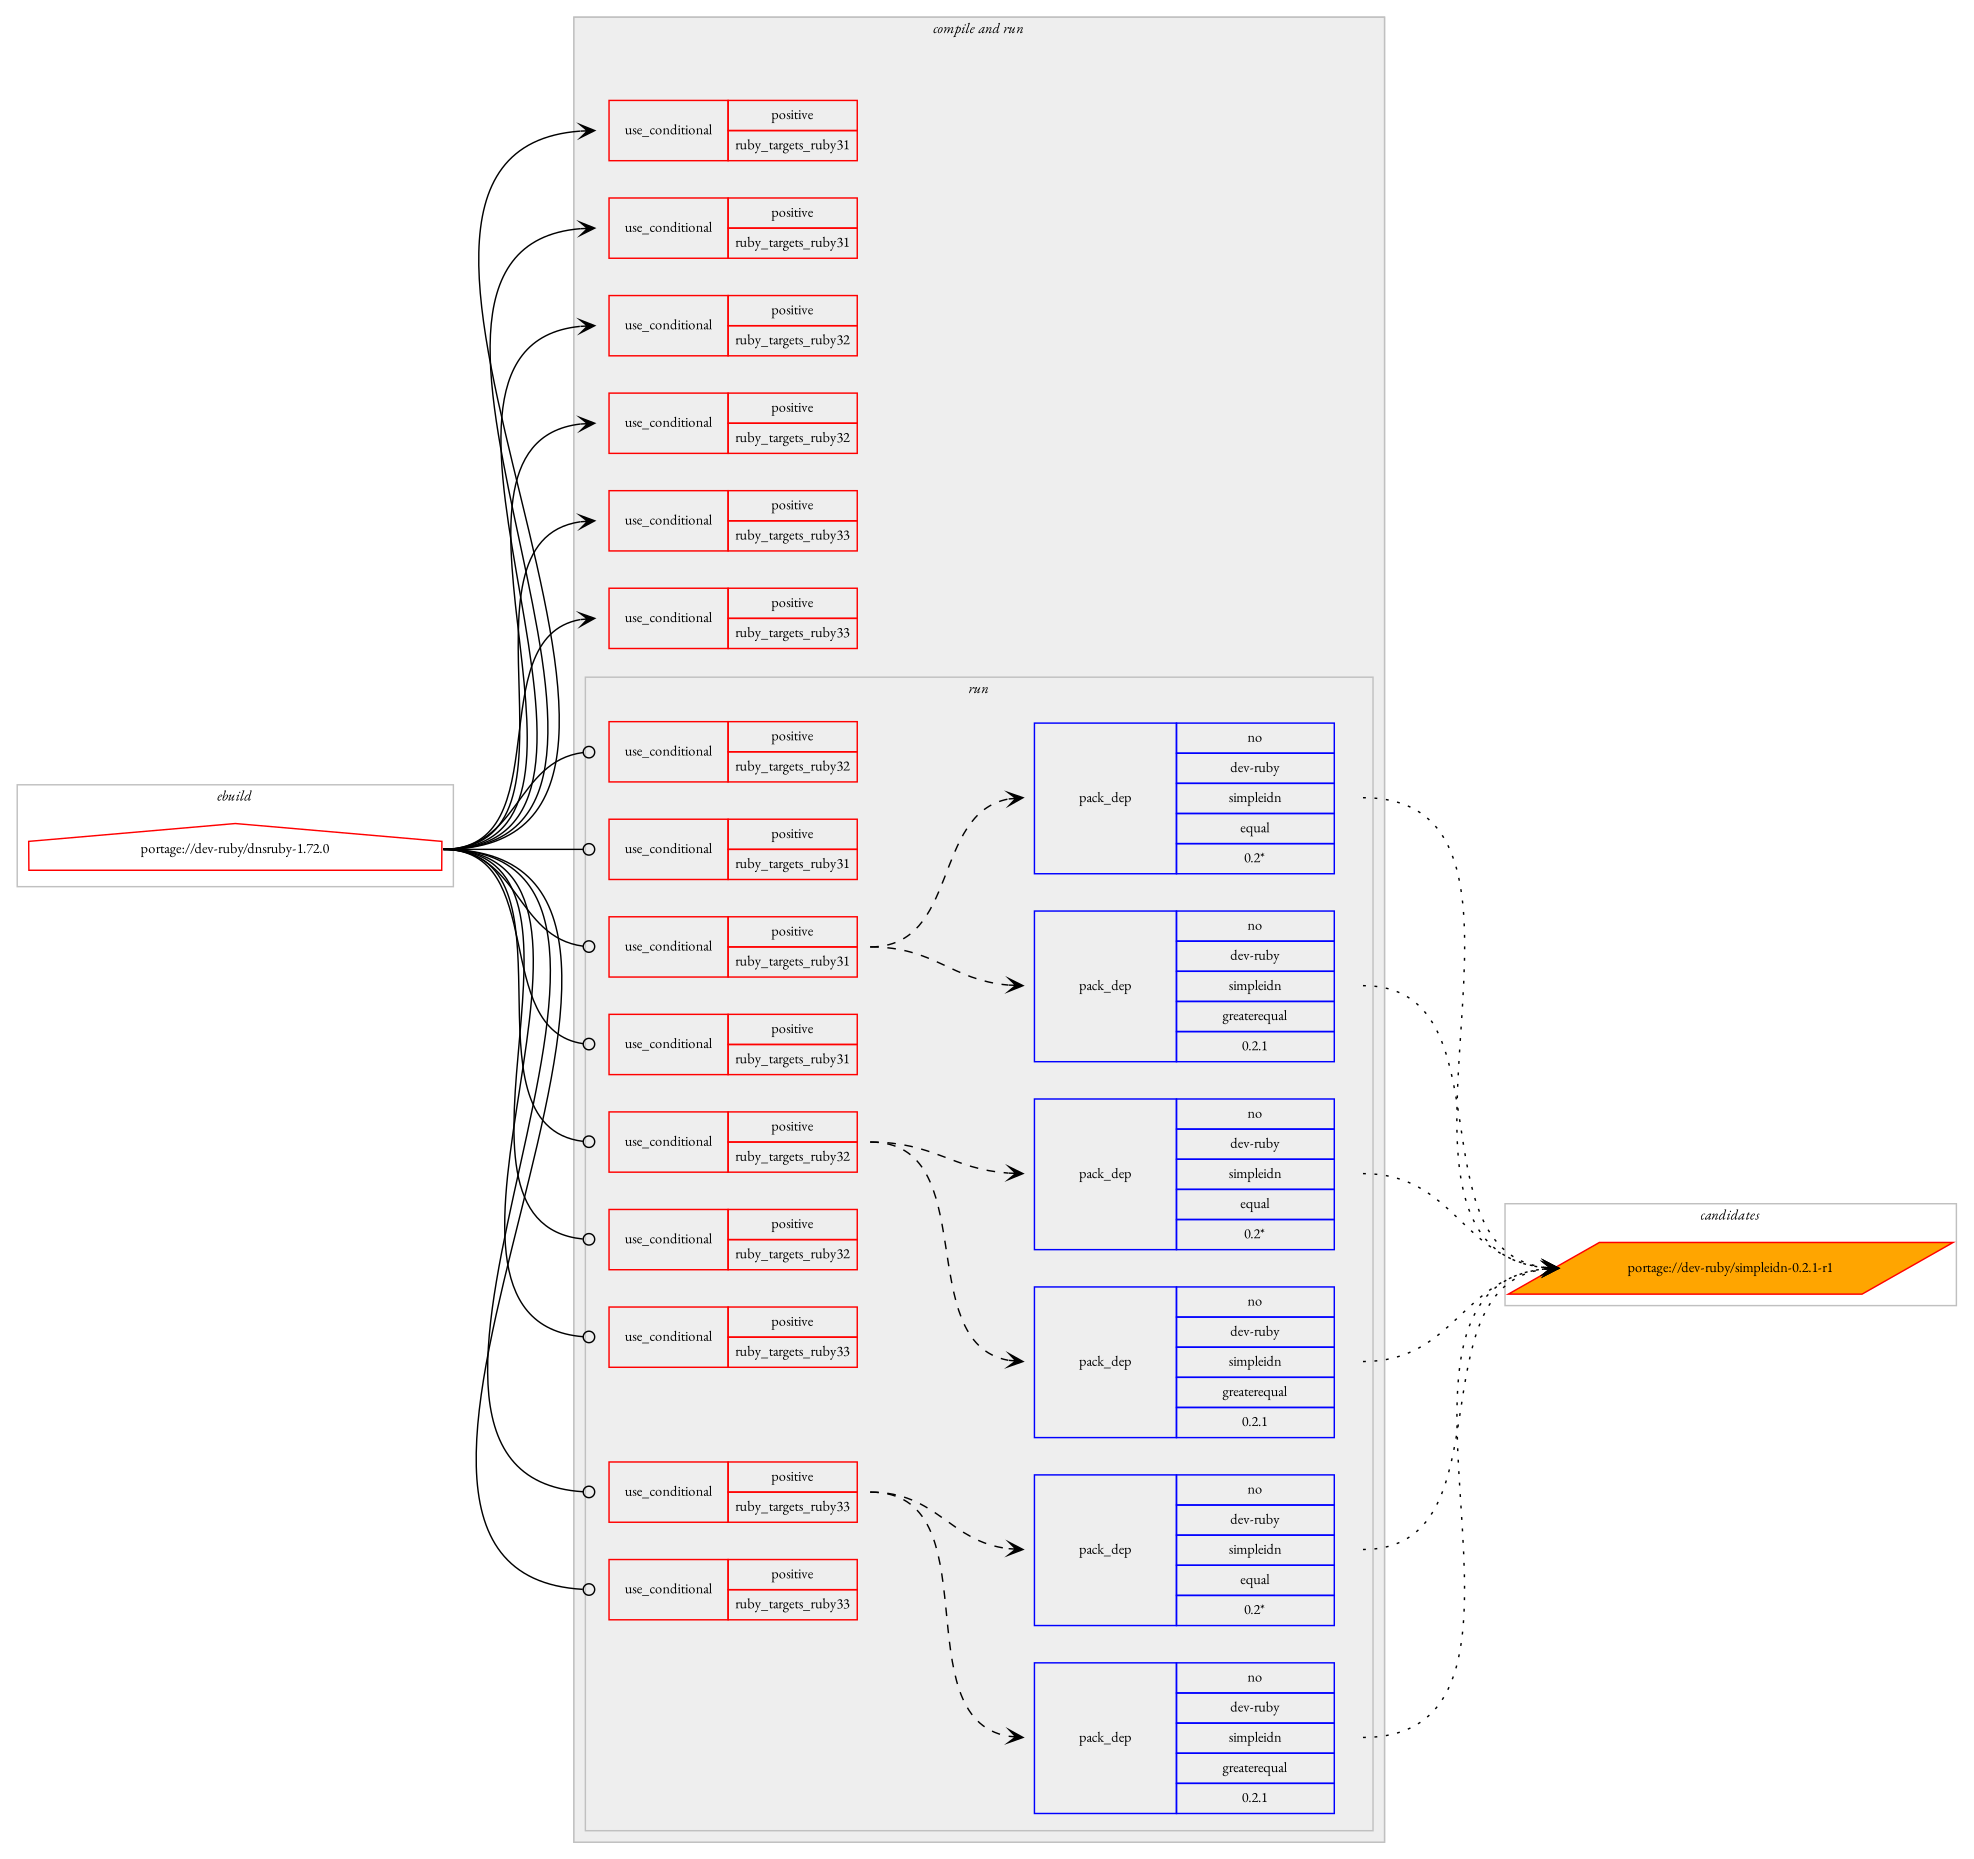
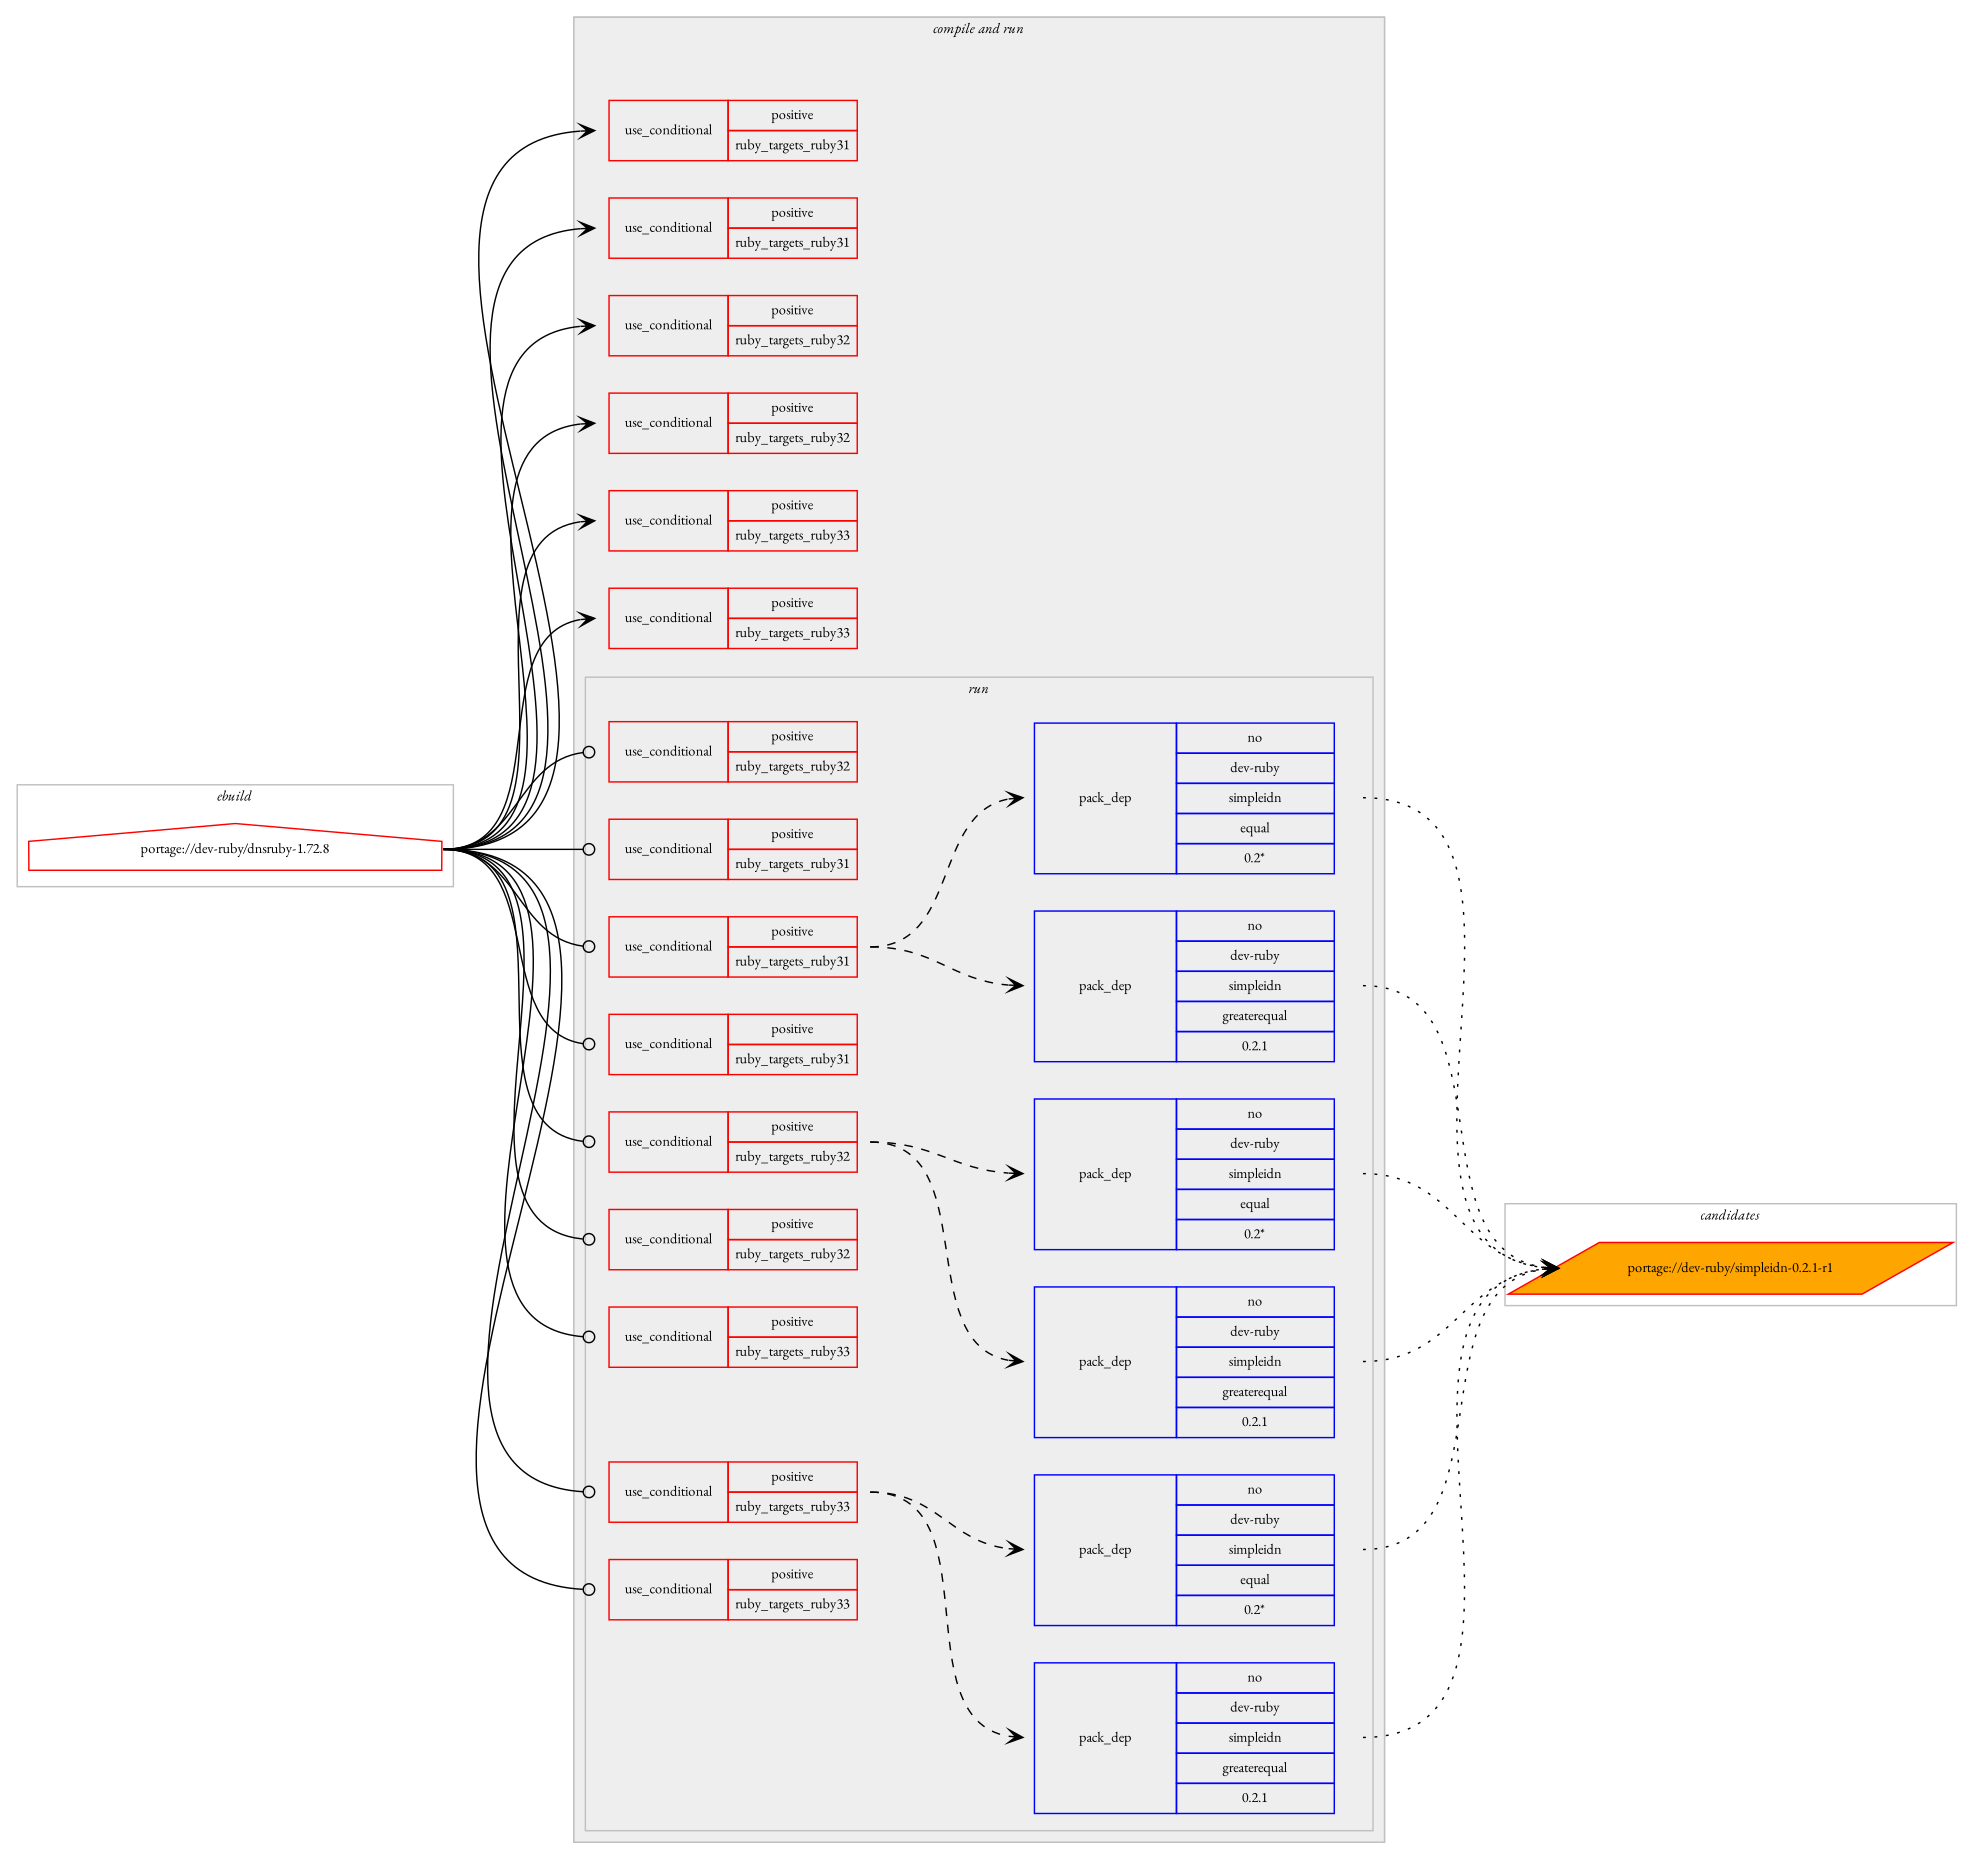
(235, 849) -> (235, 849)
